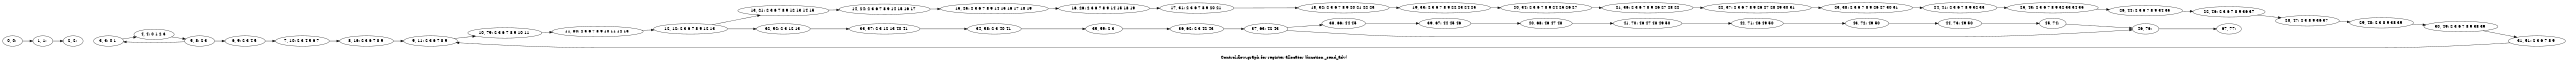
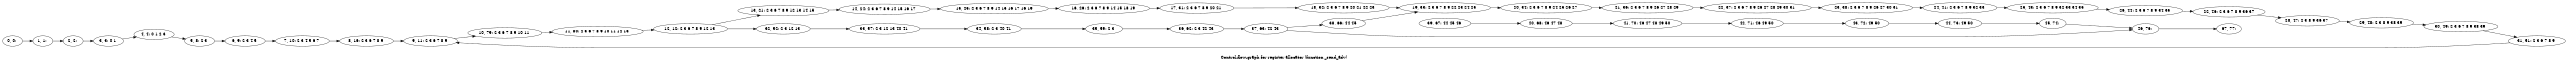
(1648, 8) -> (1648, 8)
(994, 9) -> (994, 9)
(1391, 23) -> (1388, 17)
(156, 42) -> (87, 41)
